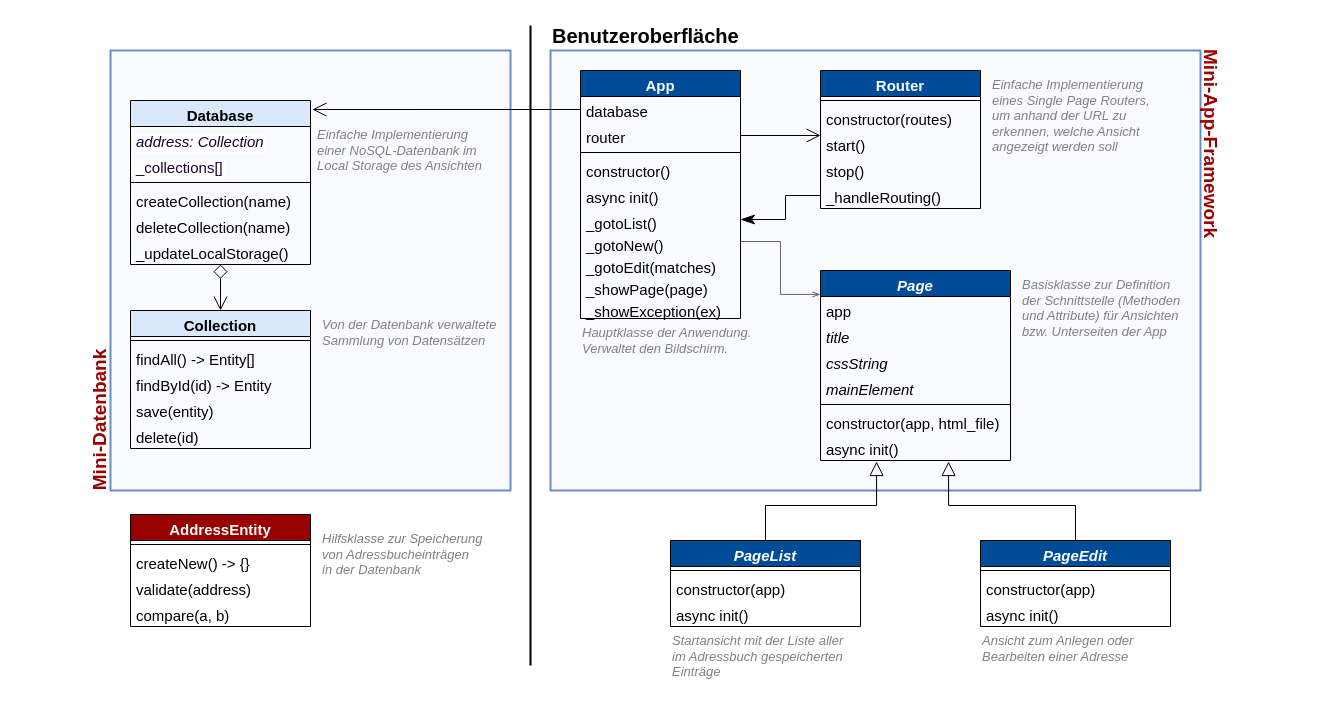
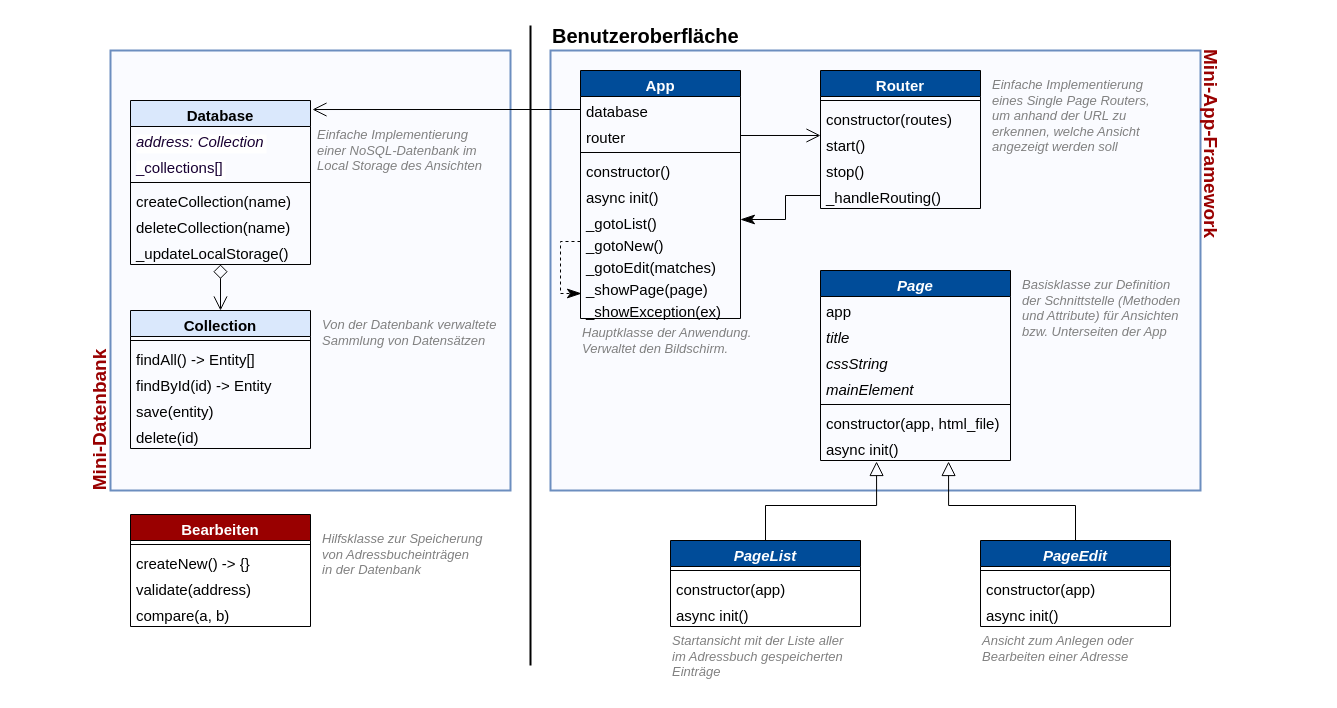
none -> (561, 264)
(781, 267) -> none
(220, 530) -> (220, 530)
